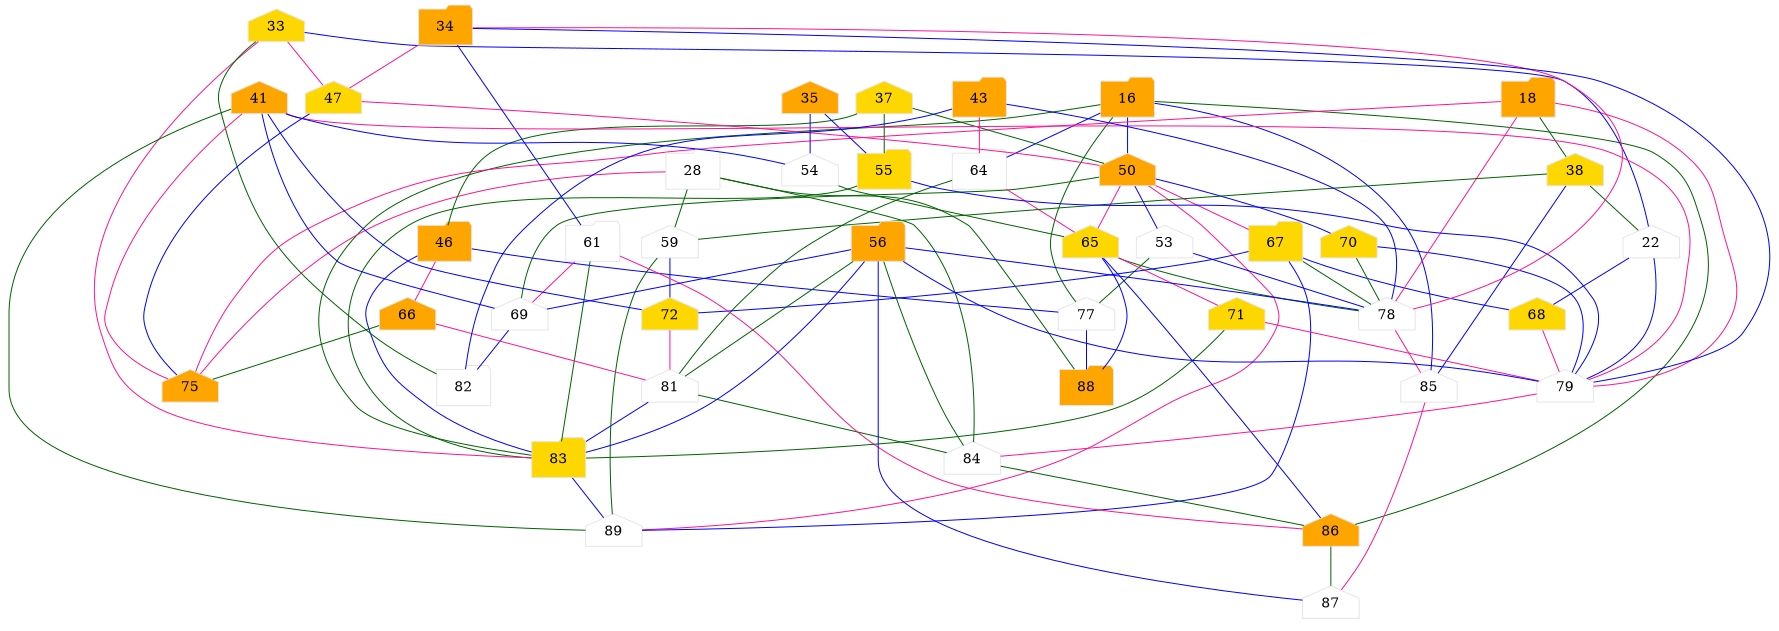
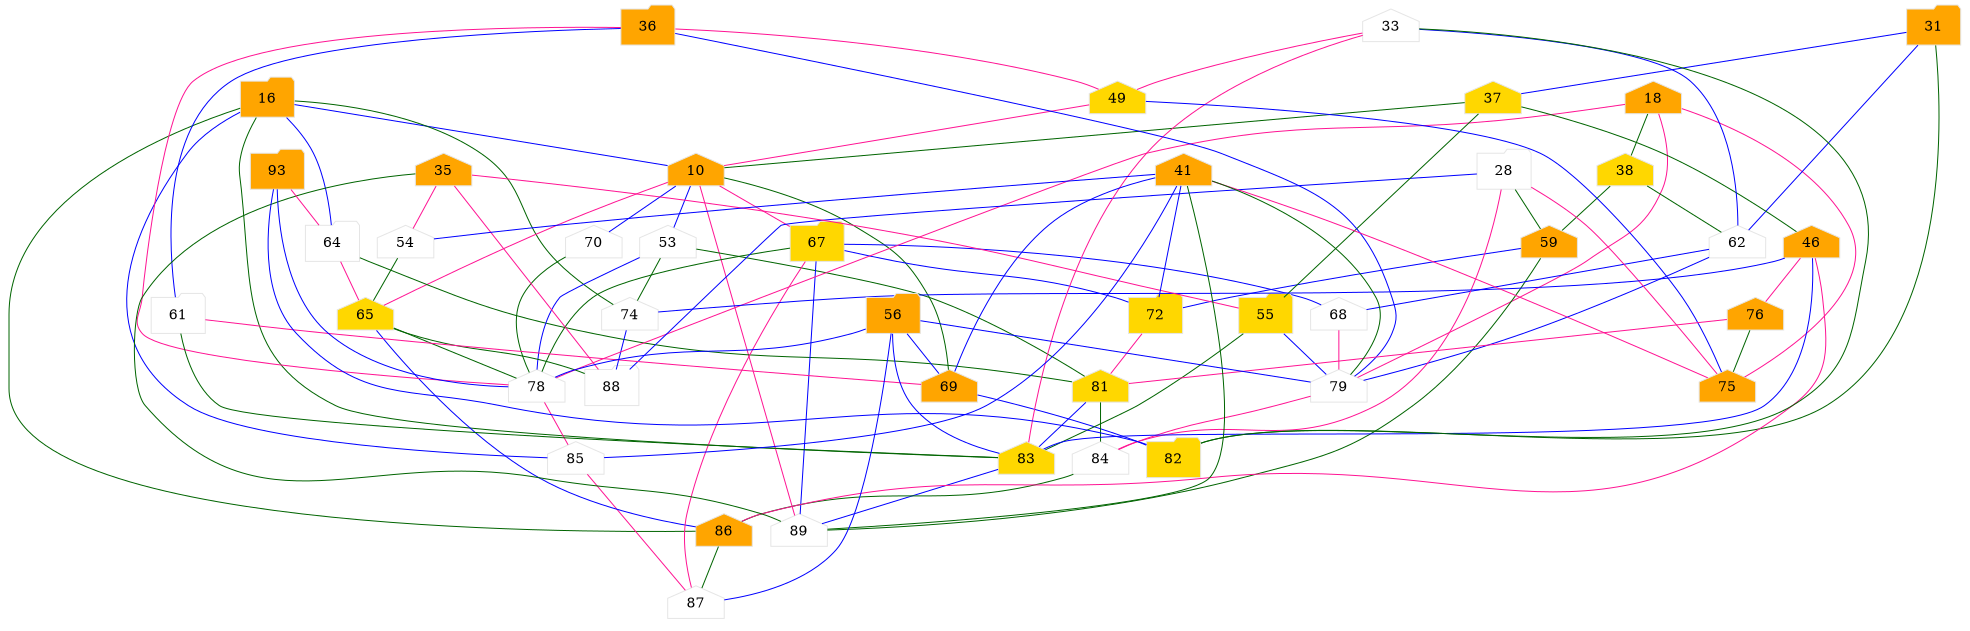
(276, 27) -> (1391, 27)
(446, 27) -> (648, 27)
none -> (1934, 27)
(333, 99) -> (1118, 99)
(979, 99) -> (277, 171)
(1528, 99) -> (1653, 99)
(1188, 126) -> (1344, 256)
(810, 134) -> (425, 207)
(845, 134) -> (877, 230)
(1128, 171) -> (696, 171)
(963, 223) -> (1024, 205)
(924, 237) -> (1373, 407)
(445, 243) -> (1812, 243)
(670, 243) -> (1549, 243)
(1349, 243) -> (594, 243)
(1651, 243) -> (1737, 243)
(1531, 274) -> none
none -> (526, 278)
(1496, 289) -> (942, 421)
(1127, 314) -> (489, 351)
(408, 315) -> (1755, 315)
(520, 315) -> (949, 388)
(670, 315) -> (1156, 315)
(1087, 315) -> (630, 315)
(1237, 315) -> none
(1537, 315) -> (1339, 315)
(769, 319) -> (899, 289)
(918, 356) -> none
(464, 388) -> (1174, 460)
(670, 388) -> (1101, 388)
(1087, 388) -> (612, 388)
none -> (720, 417)
(559, 460) -> (1026, 460)
none -> (245, 472)
(927, 474) -> (1355, 476)
